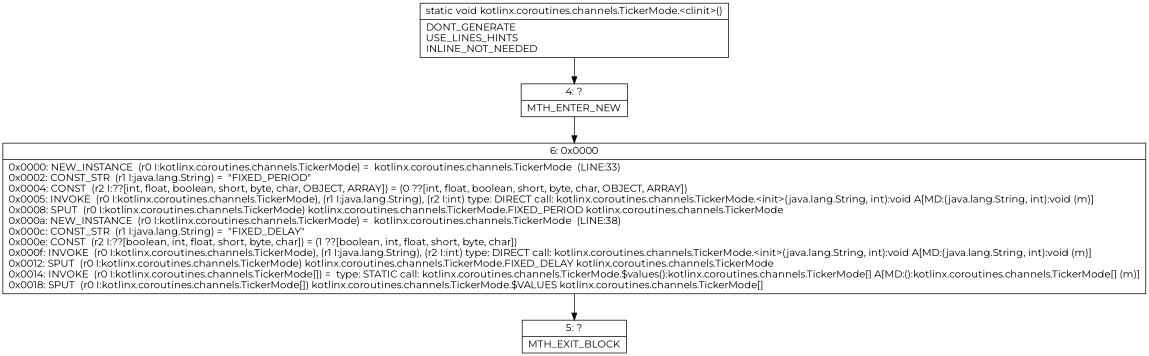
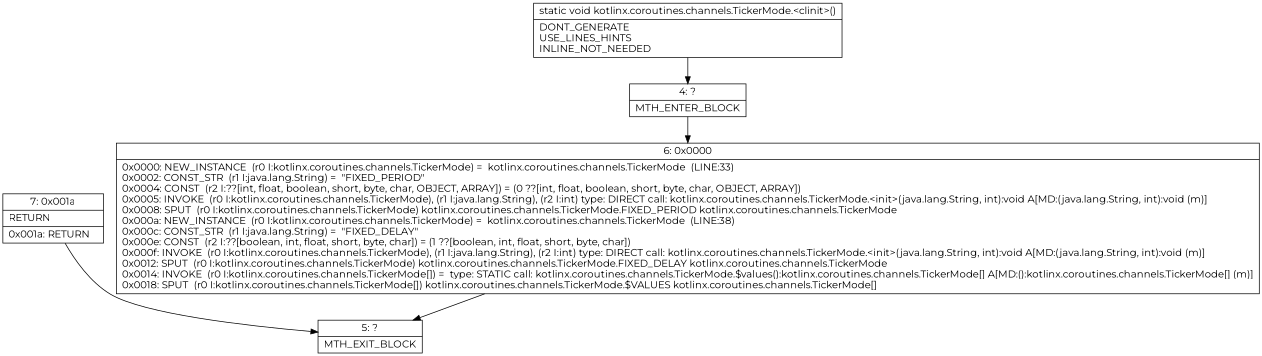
(574, 108) -> (688, 108)
none -> (53, 218)
